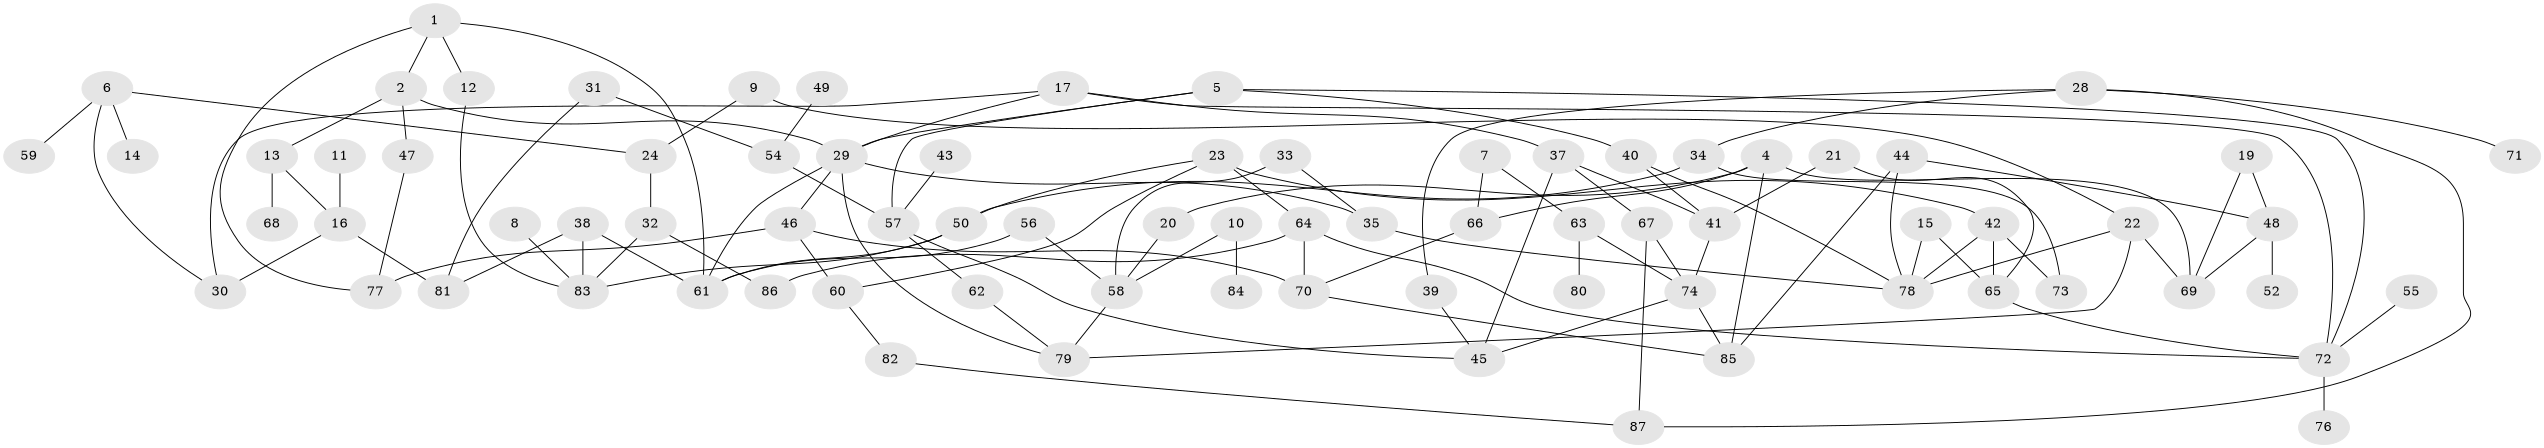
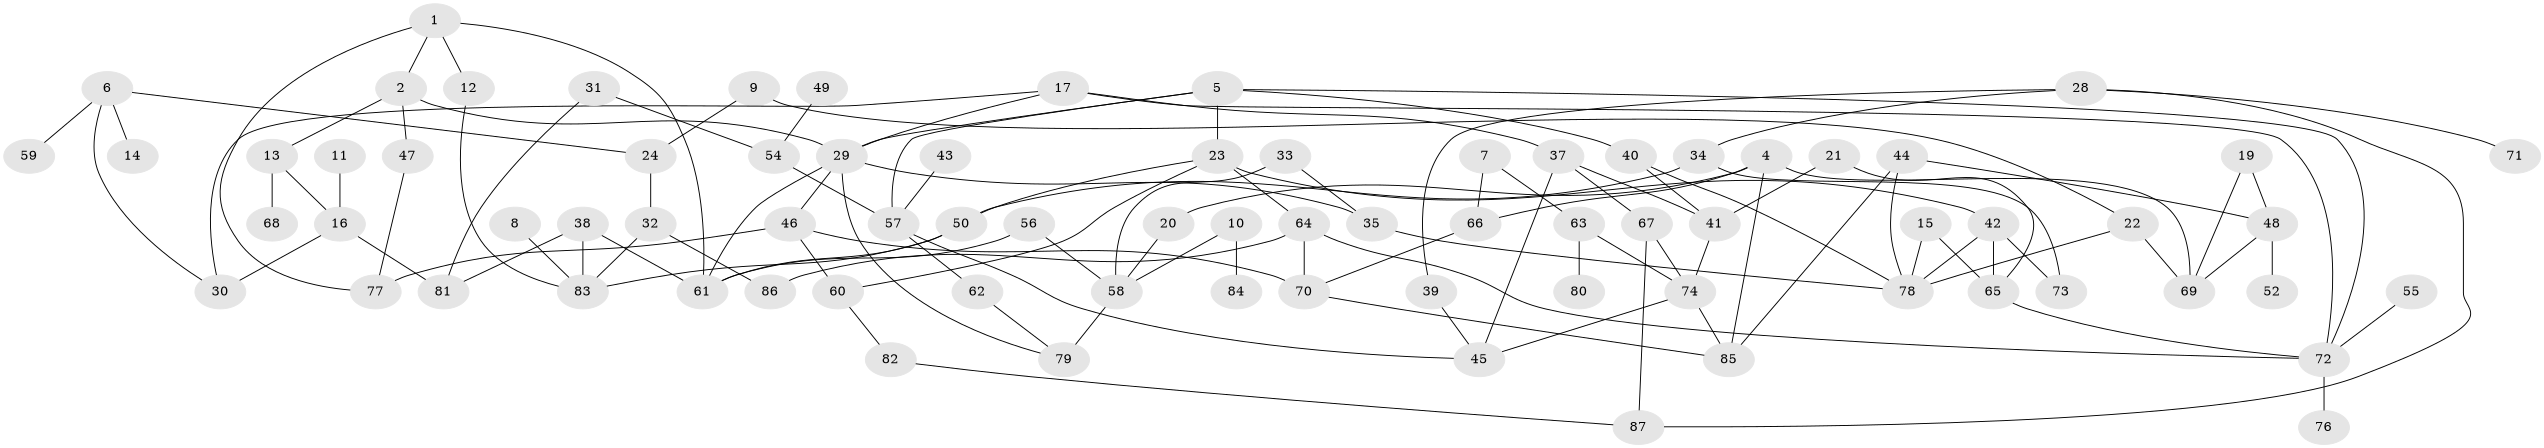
none -> (1218, 122)
(1632, 334) -> none
